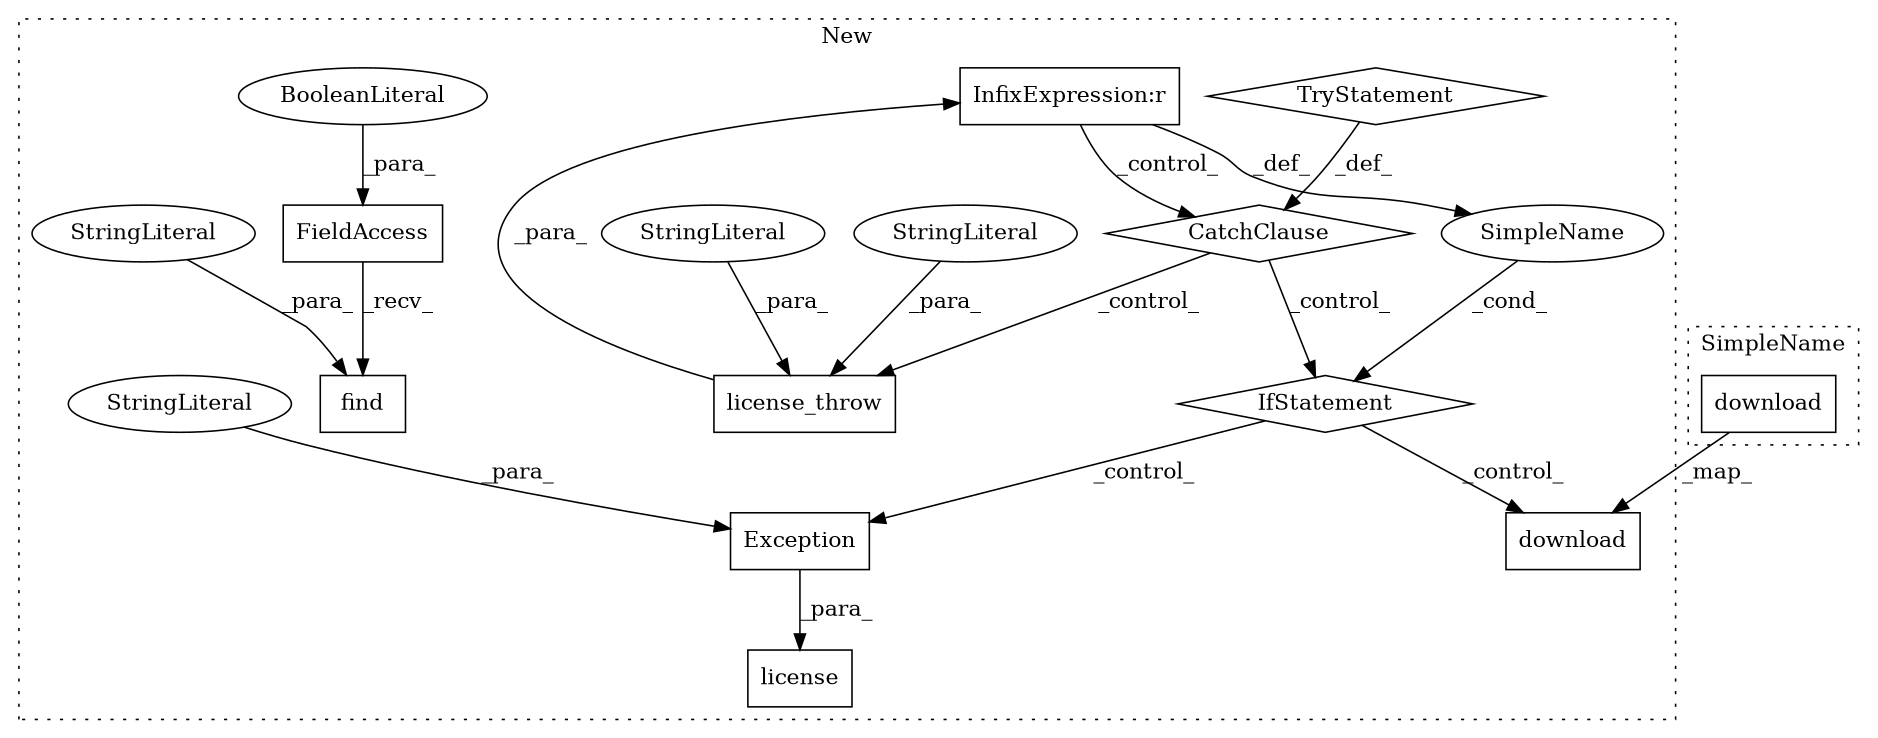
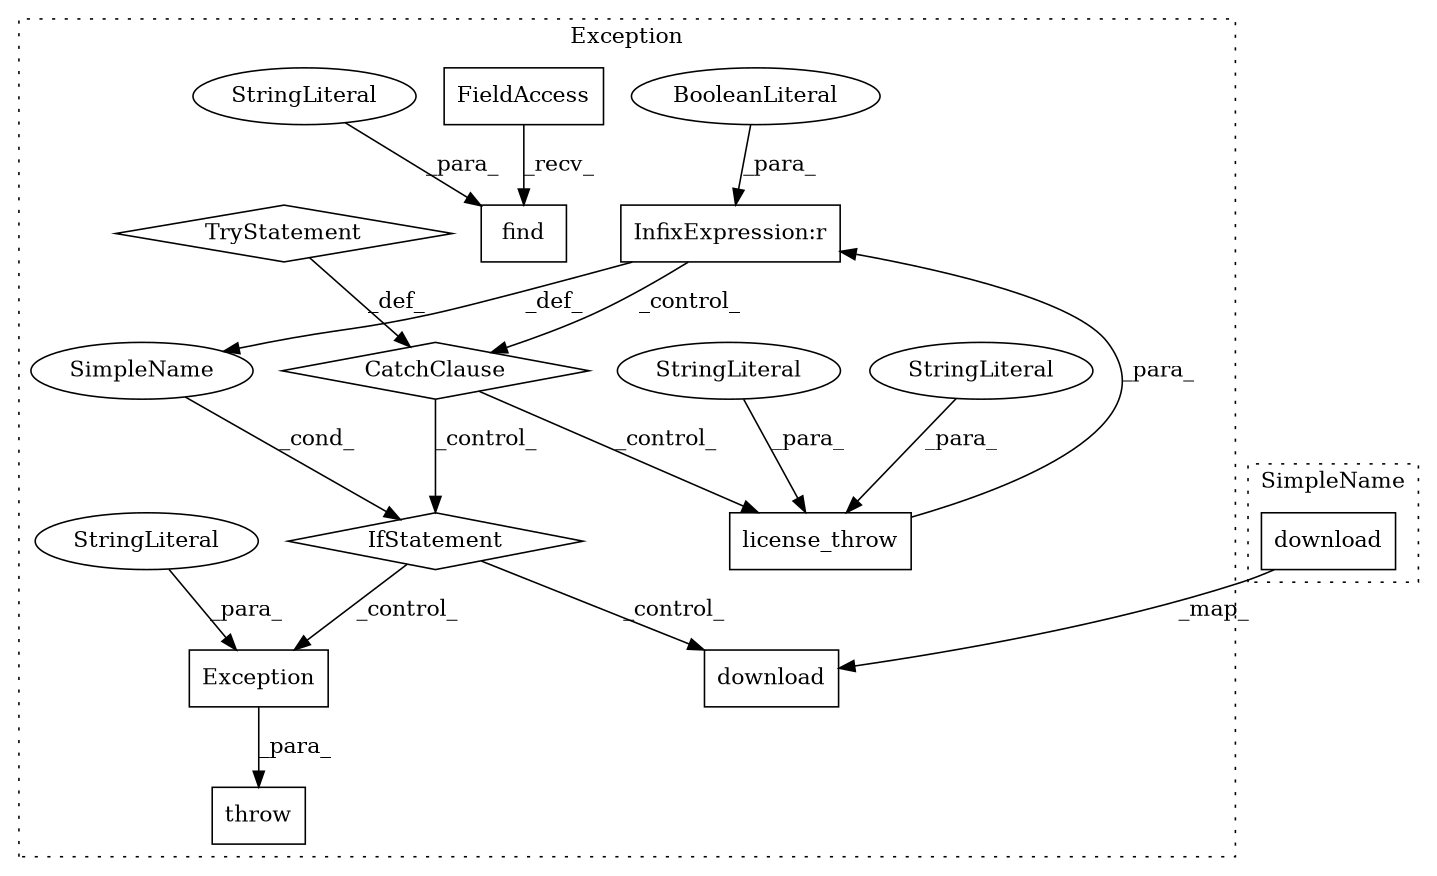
(847, 37) -> (627, 37)
(363, 157) -> (745, 157)
(800, 678) -> (259, 816)
